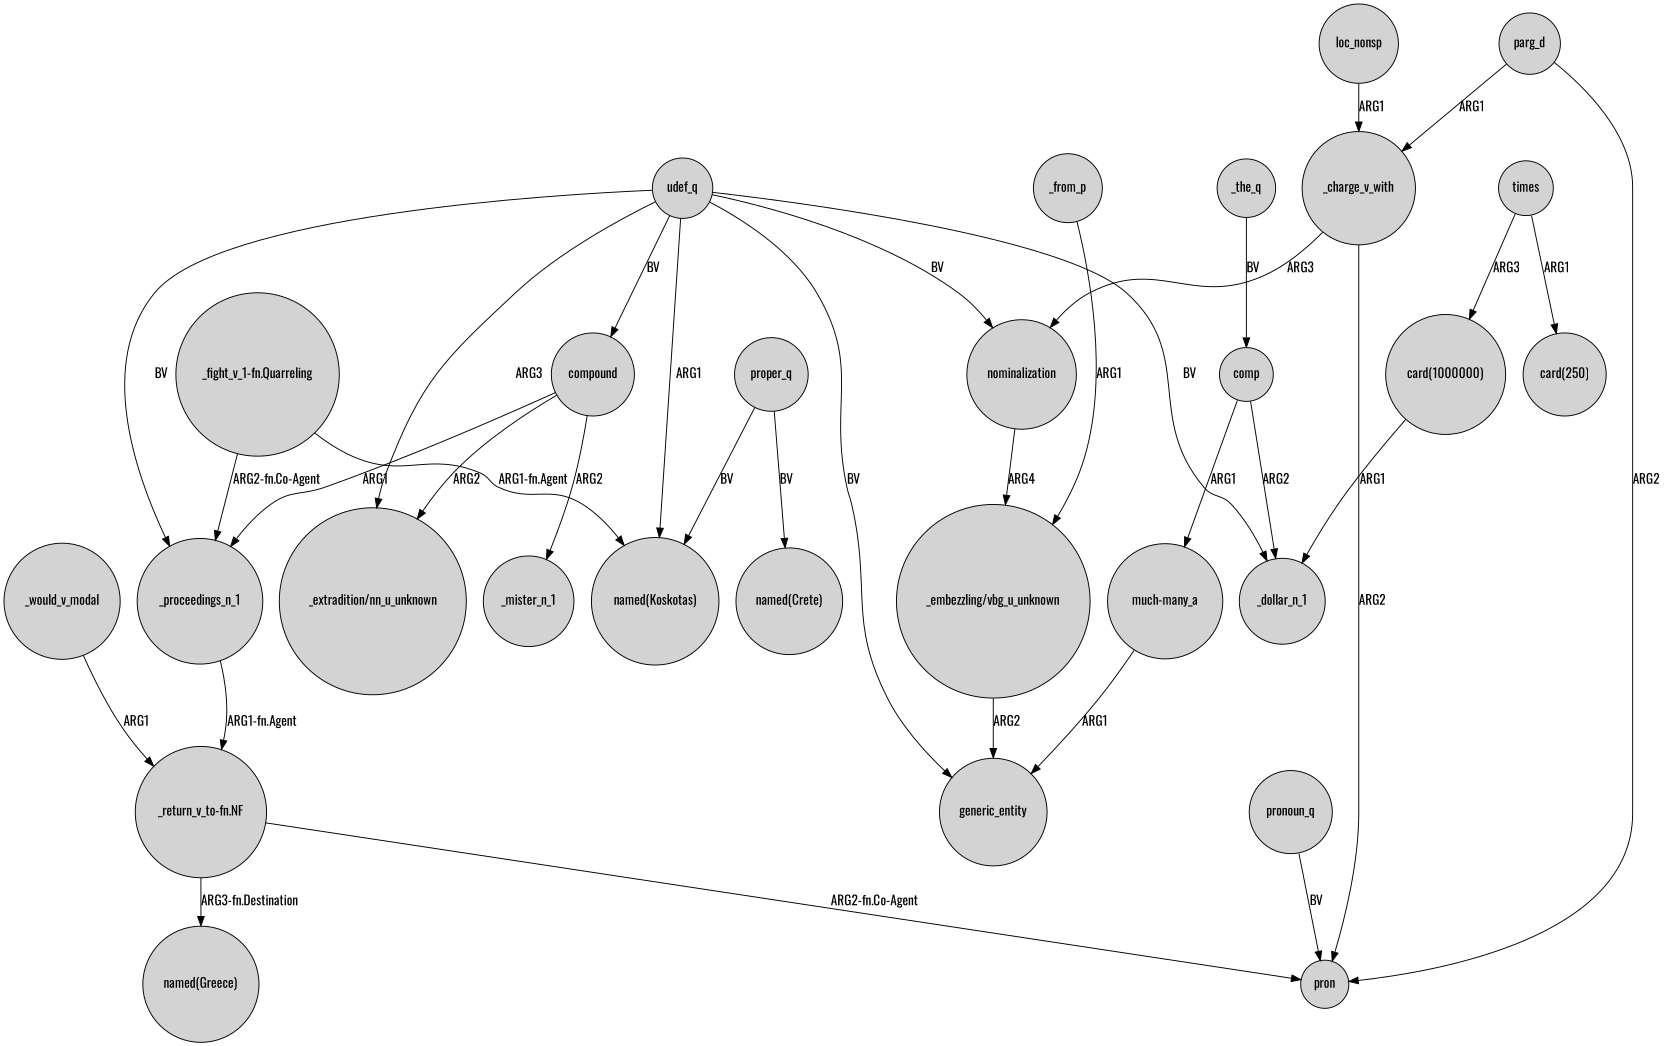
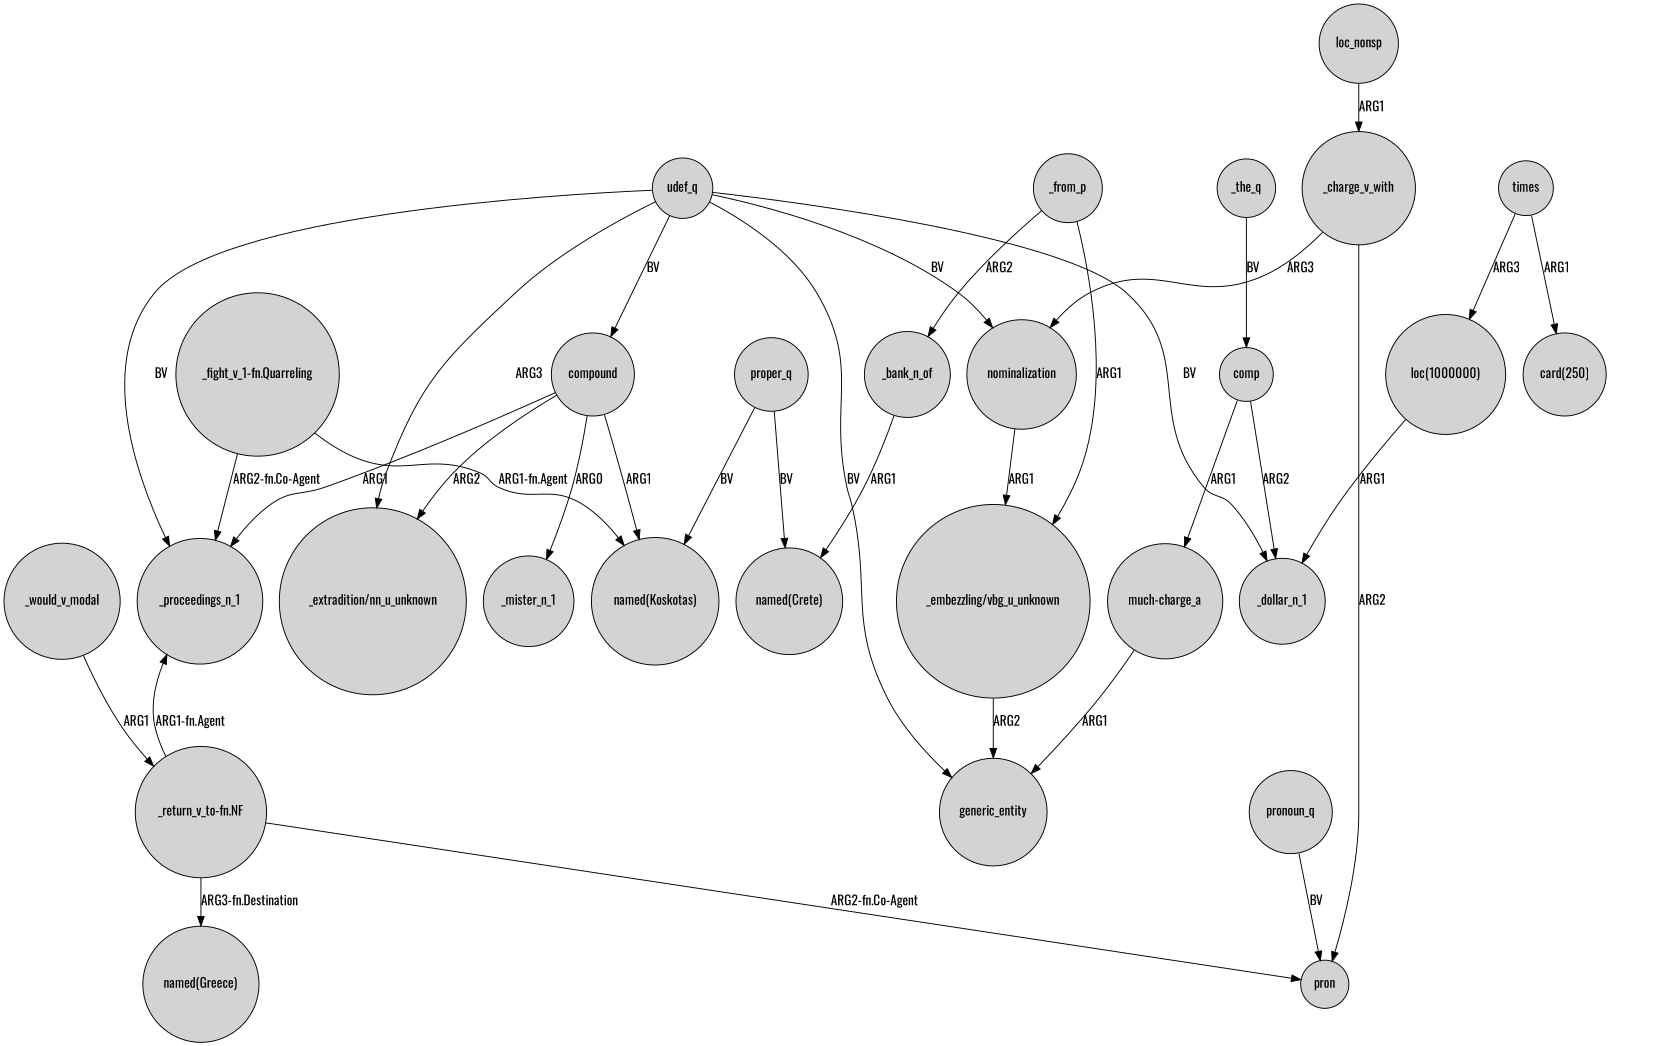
(1530, 44) -> none
(670, 373) -> (621, 472)
none -> (907, 374)
(1446, 374) -> (1446, 374)
(590, 480) -> (590, 480)
(1022, 480) -> (1022, 480)
(1165, 601) -> (1165, 601)
(226, 700) -> (153, 710)
